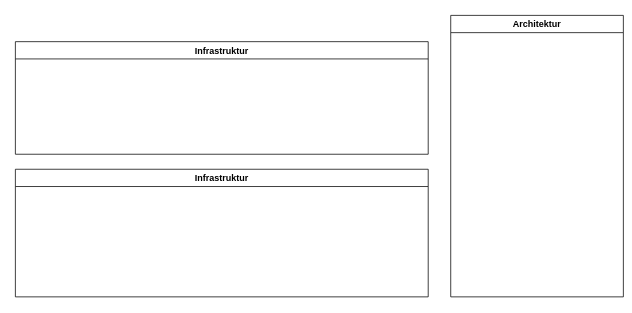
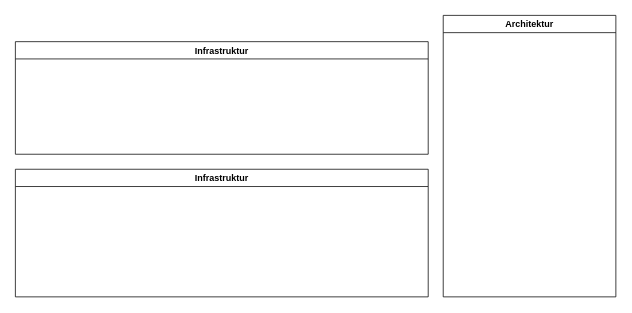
(537, 156) -> (529, 156)
